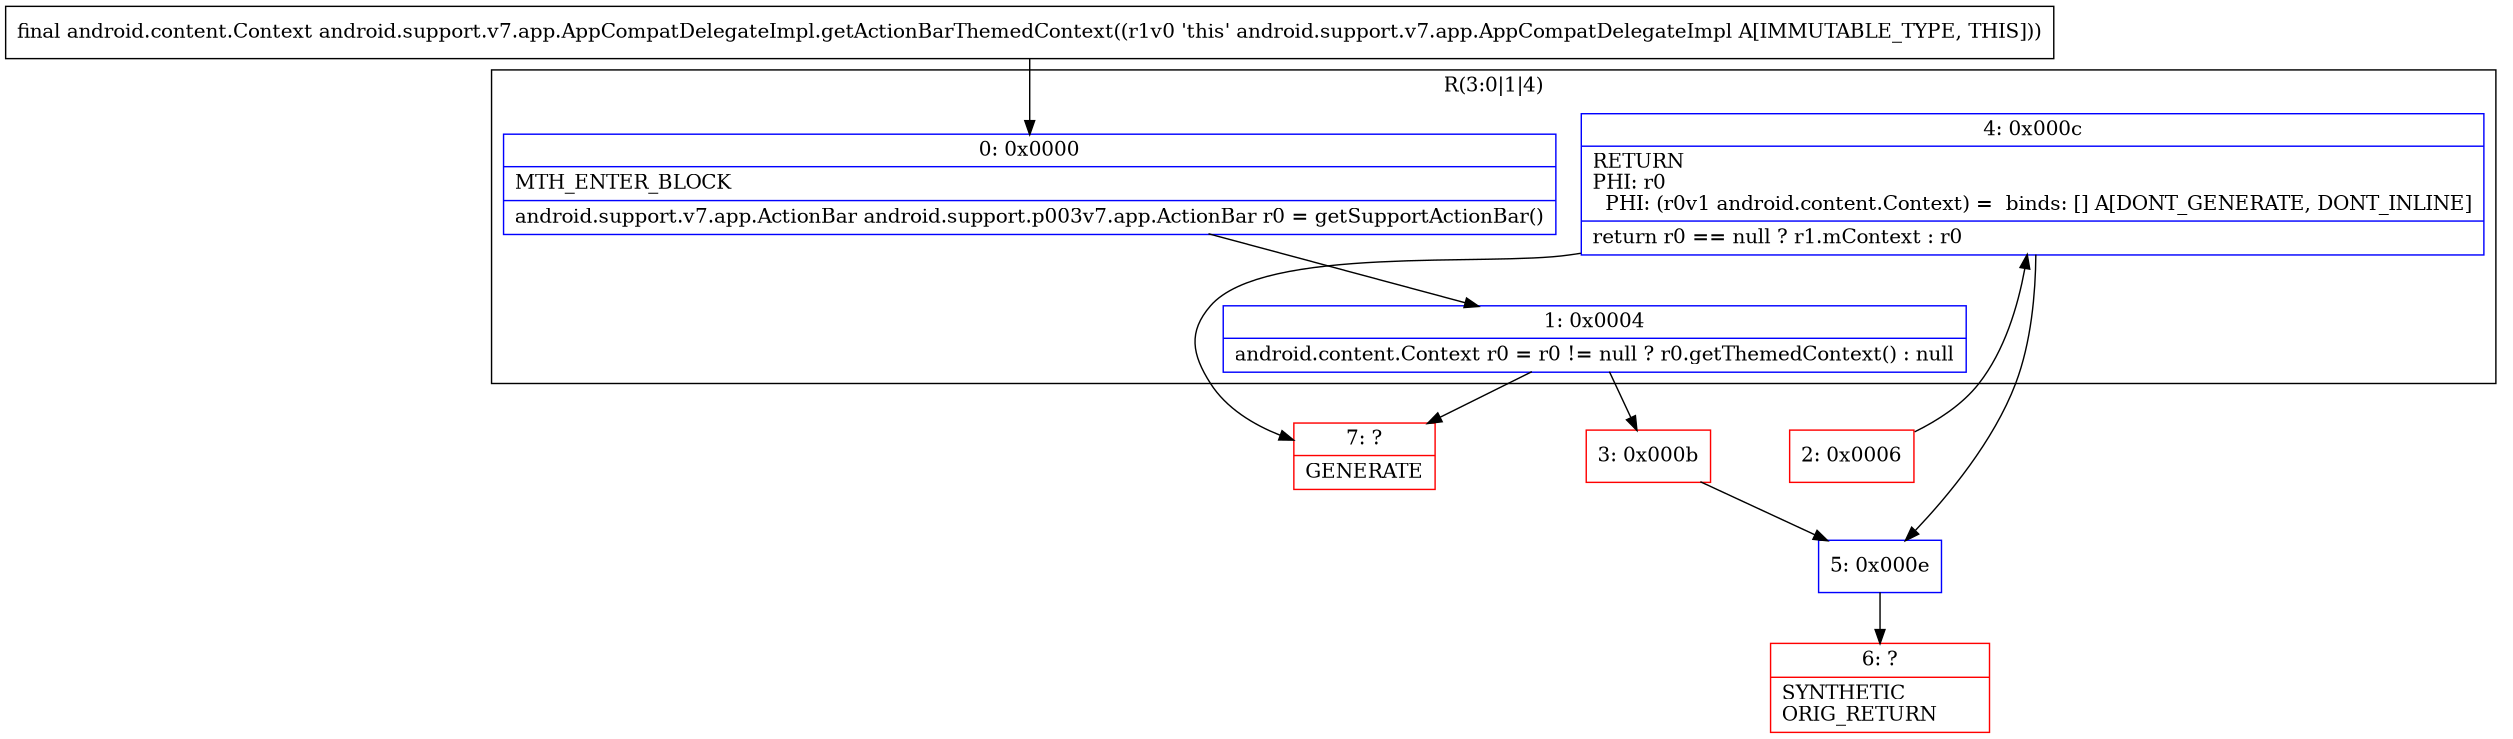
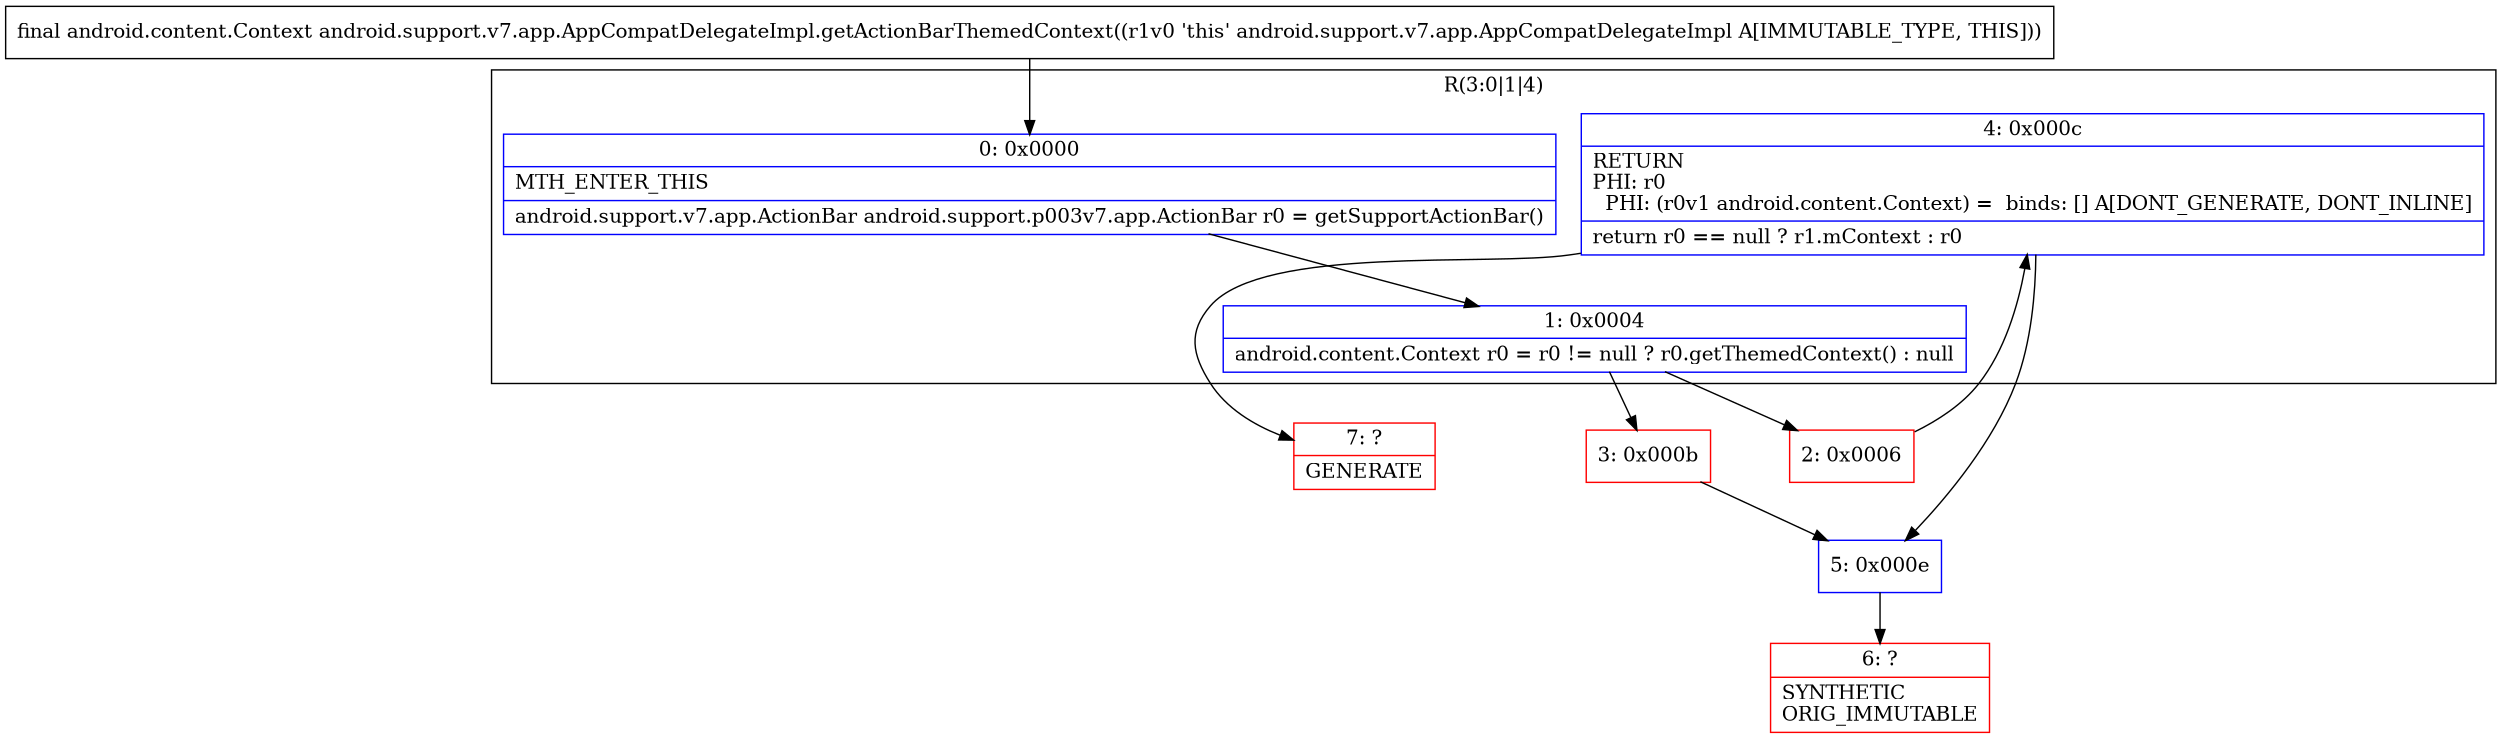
(624, 183) -> (612, 183)
(1486, 394) -> (1725, 398)
(1860, 715) -> (1880, 715)
